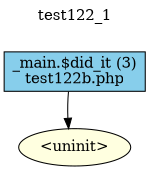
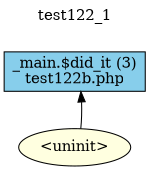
(68, 105) -> (82, 115)
